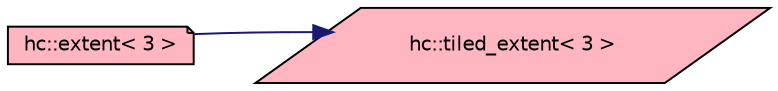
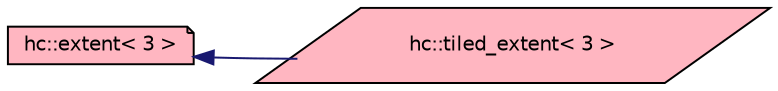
(254, 33) -> (256, 58)
